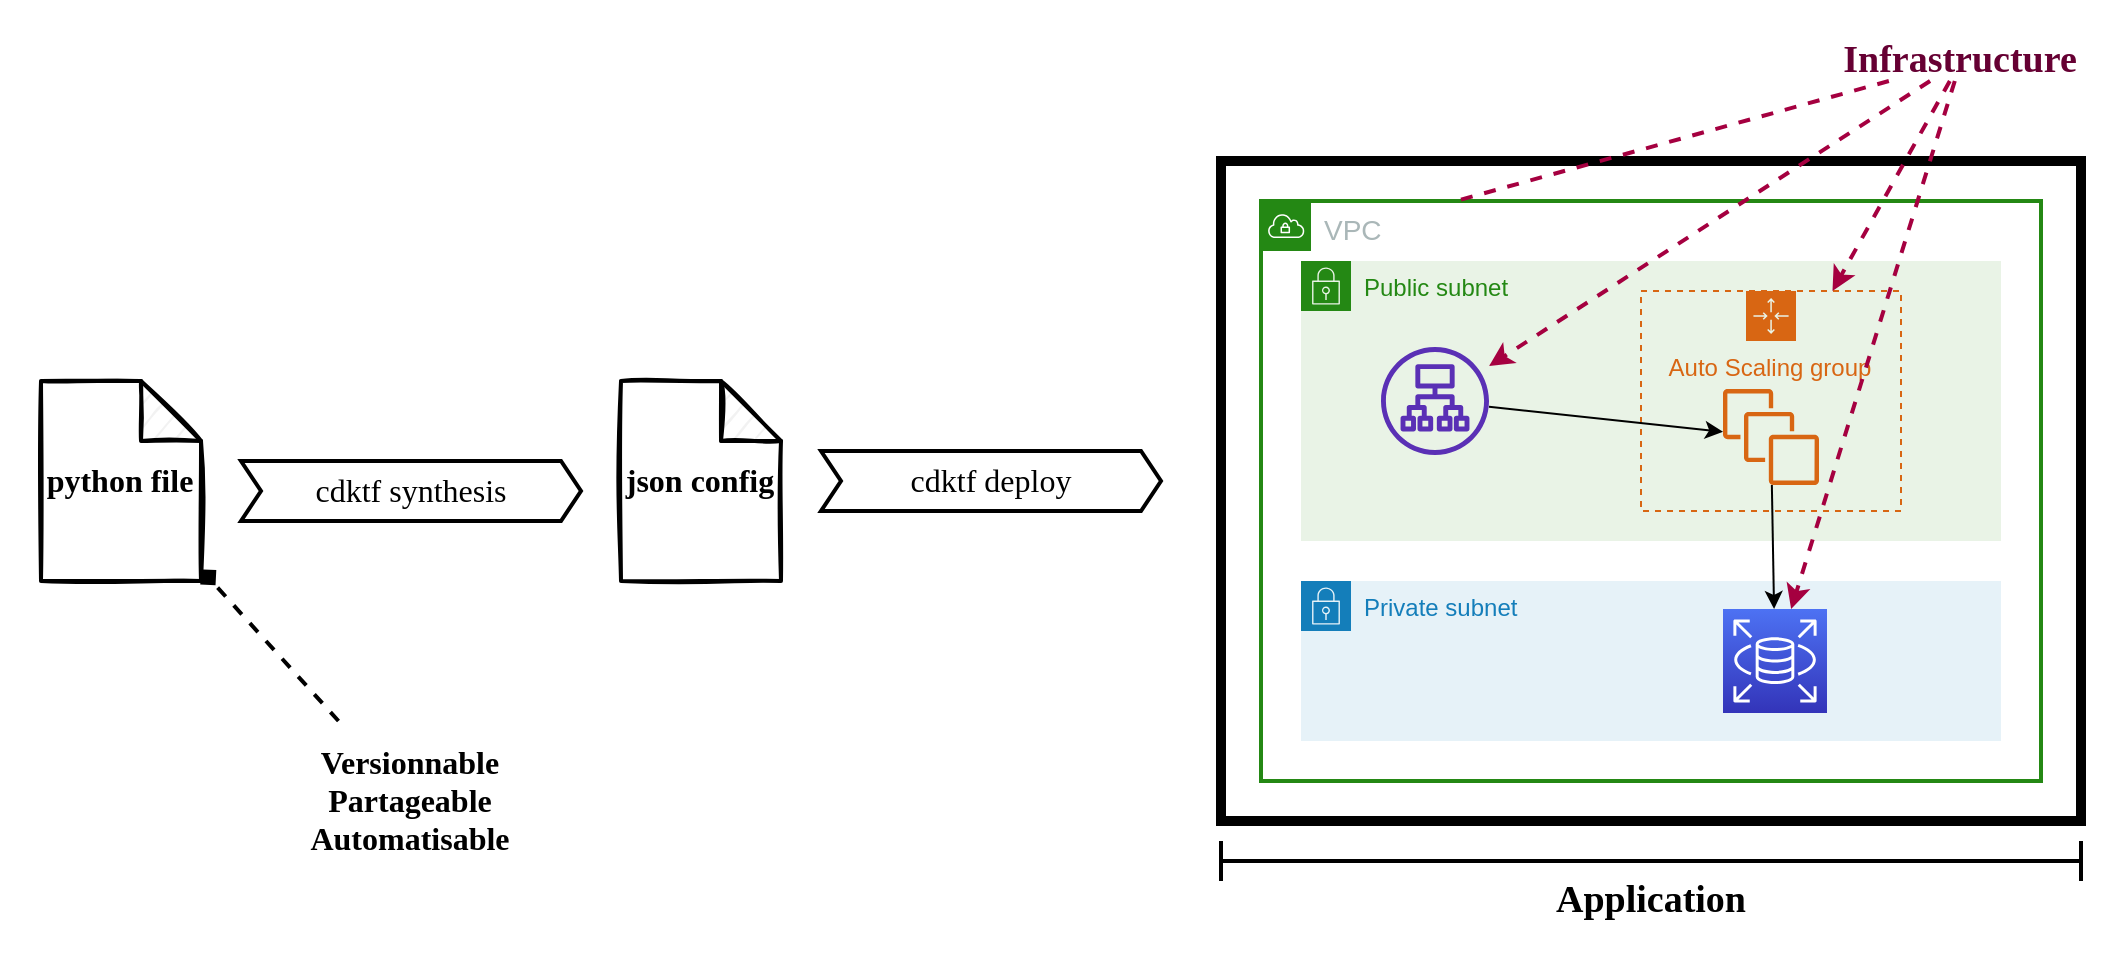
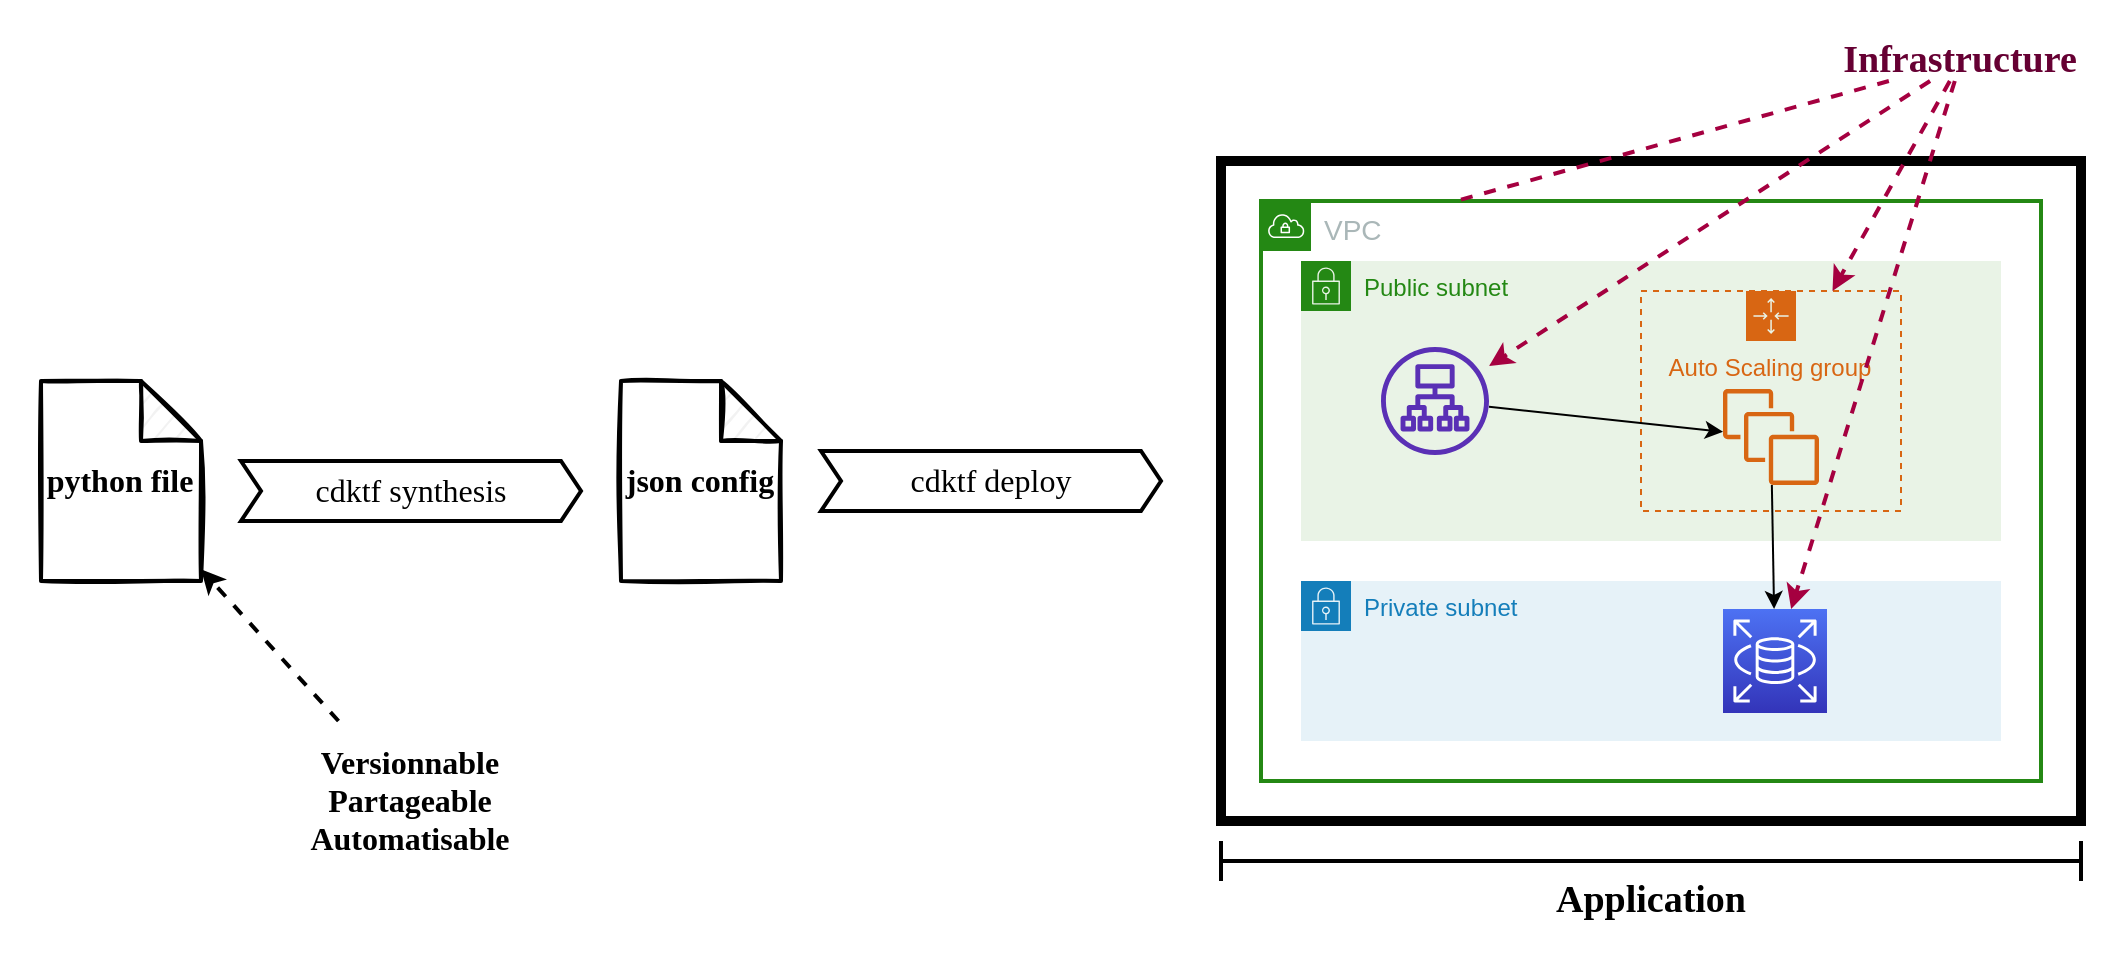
(215, 585) -> (214, 584)
